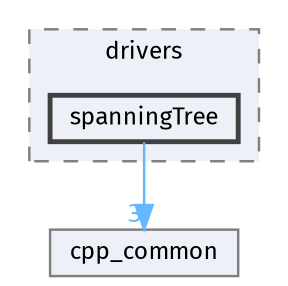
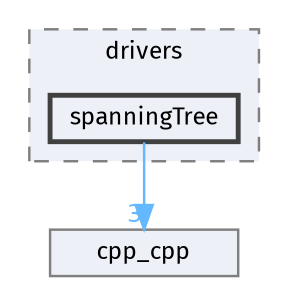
(144, 253) -> (144, 253)
